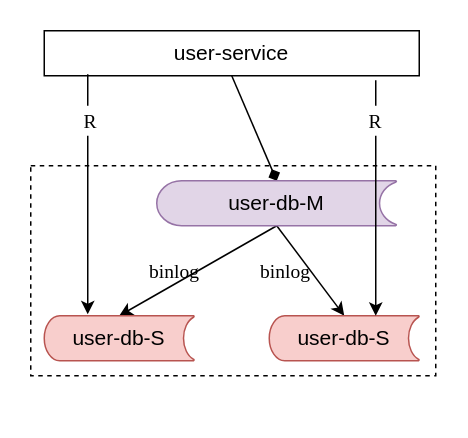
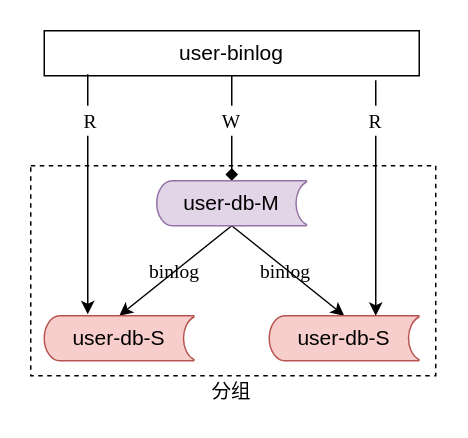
(232, 53) -> (232, 53)
none -> (232, 121)
(277, 203) -> (232, 203)
none -> (232, 391)
